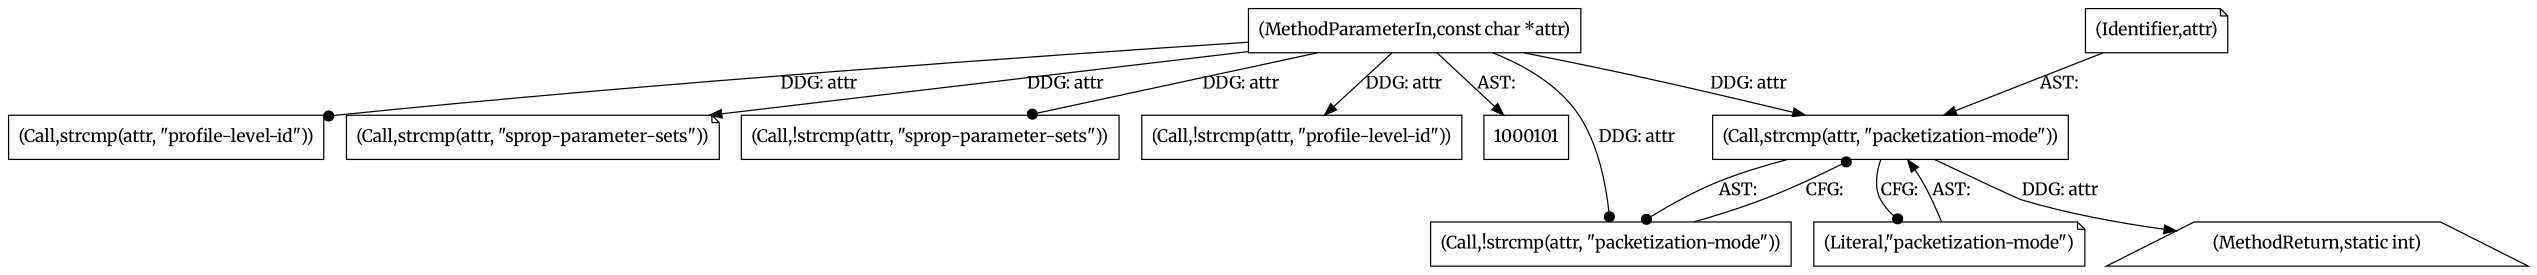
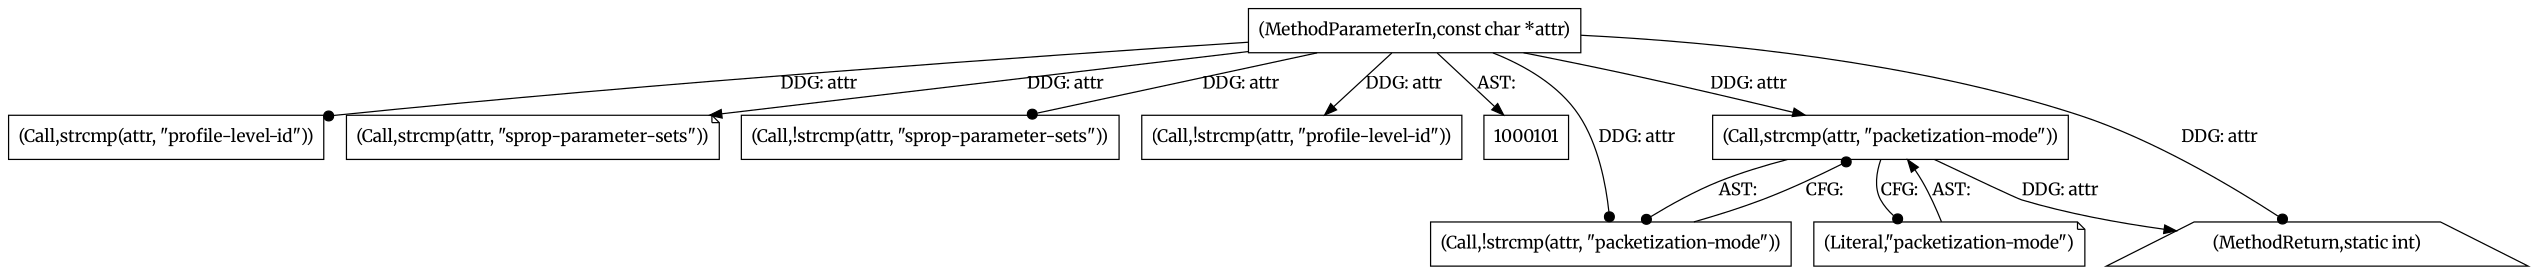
(2157, 31) -> none
none -> (1943, 79)
